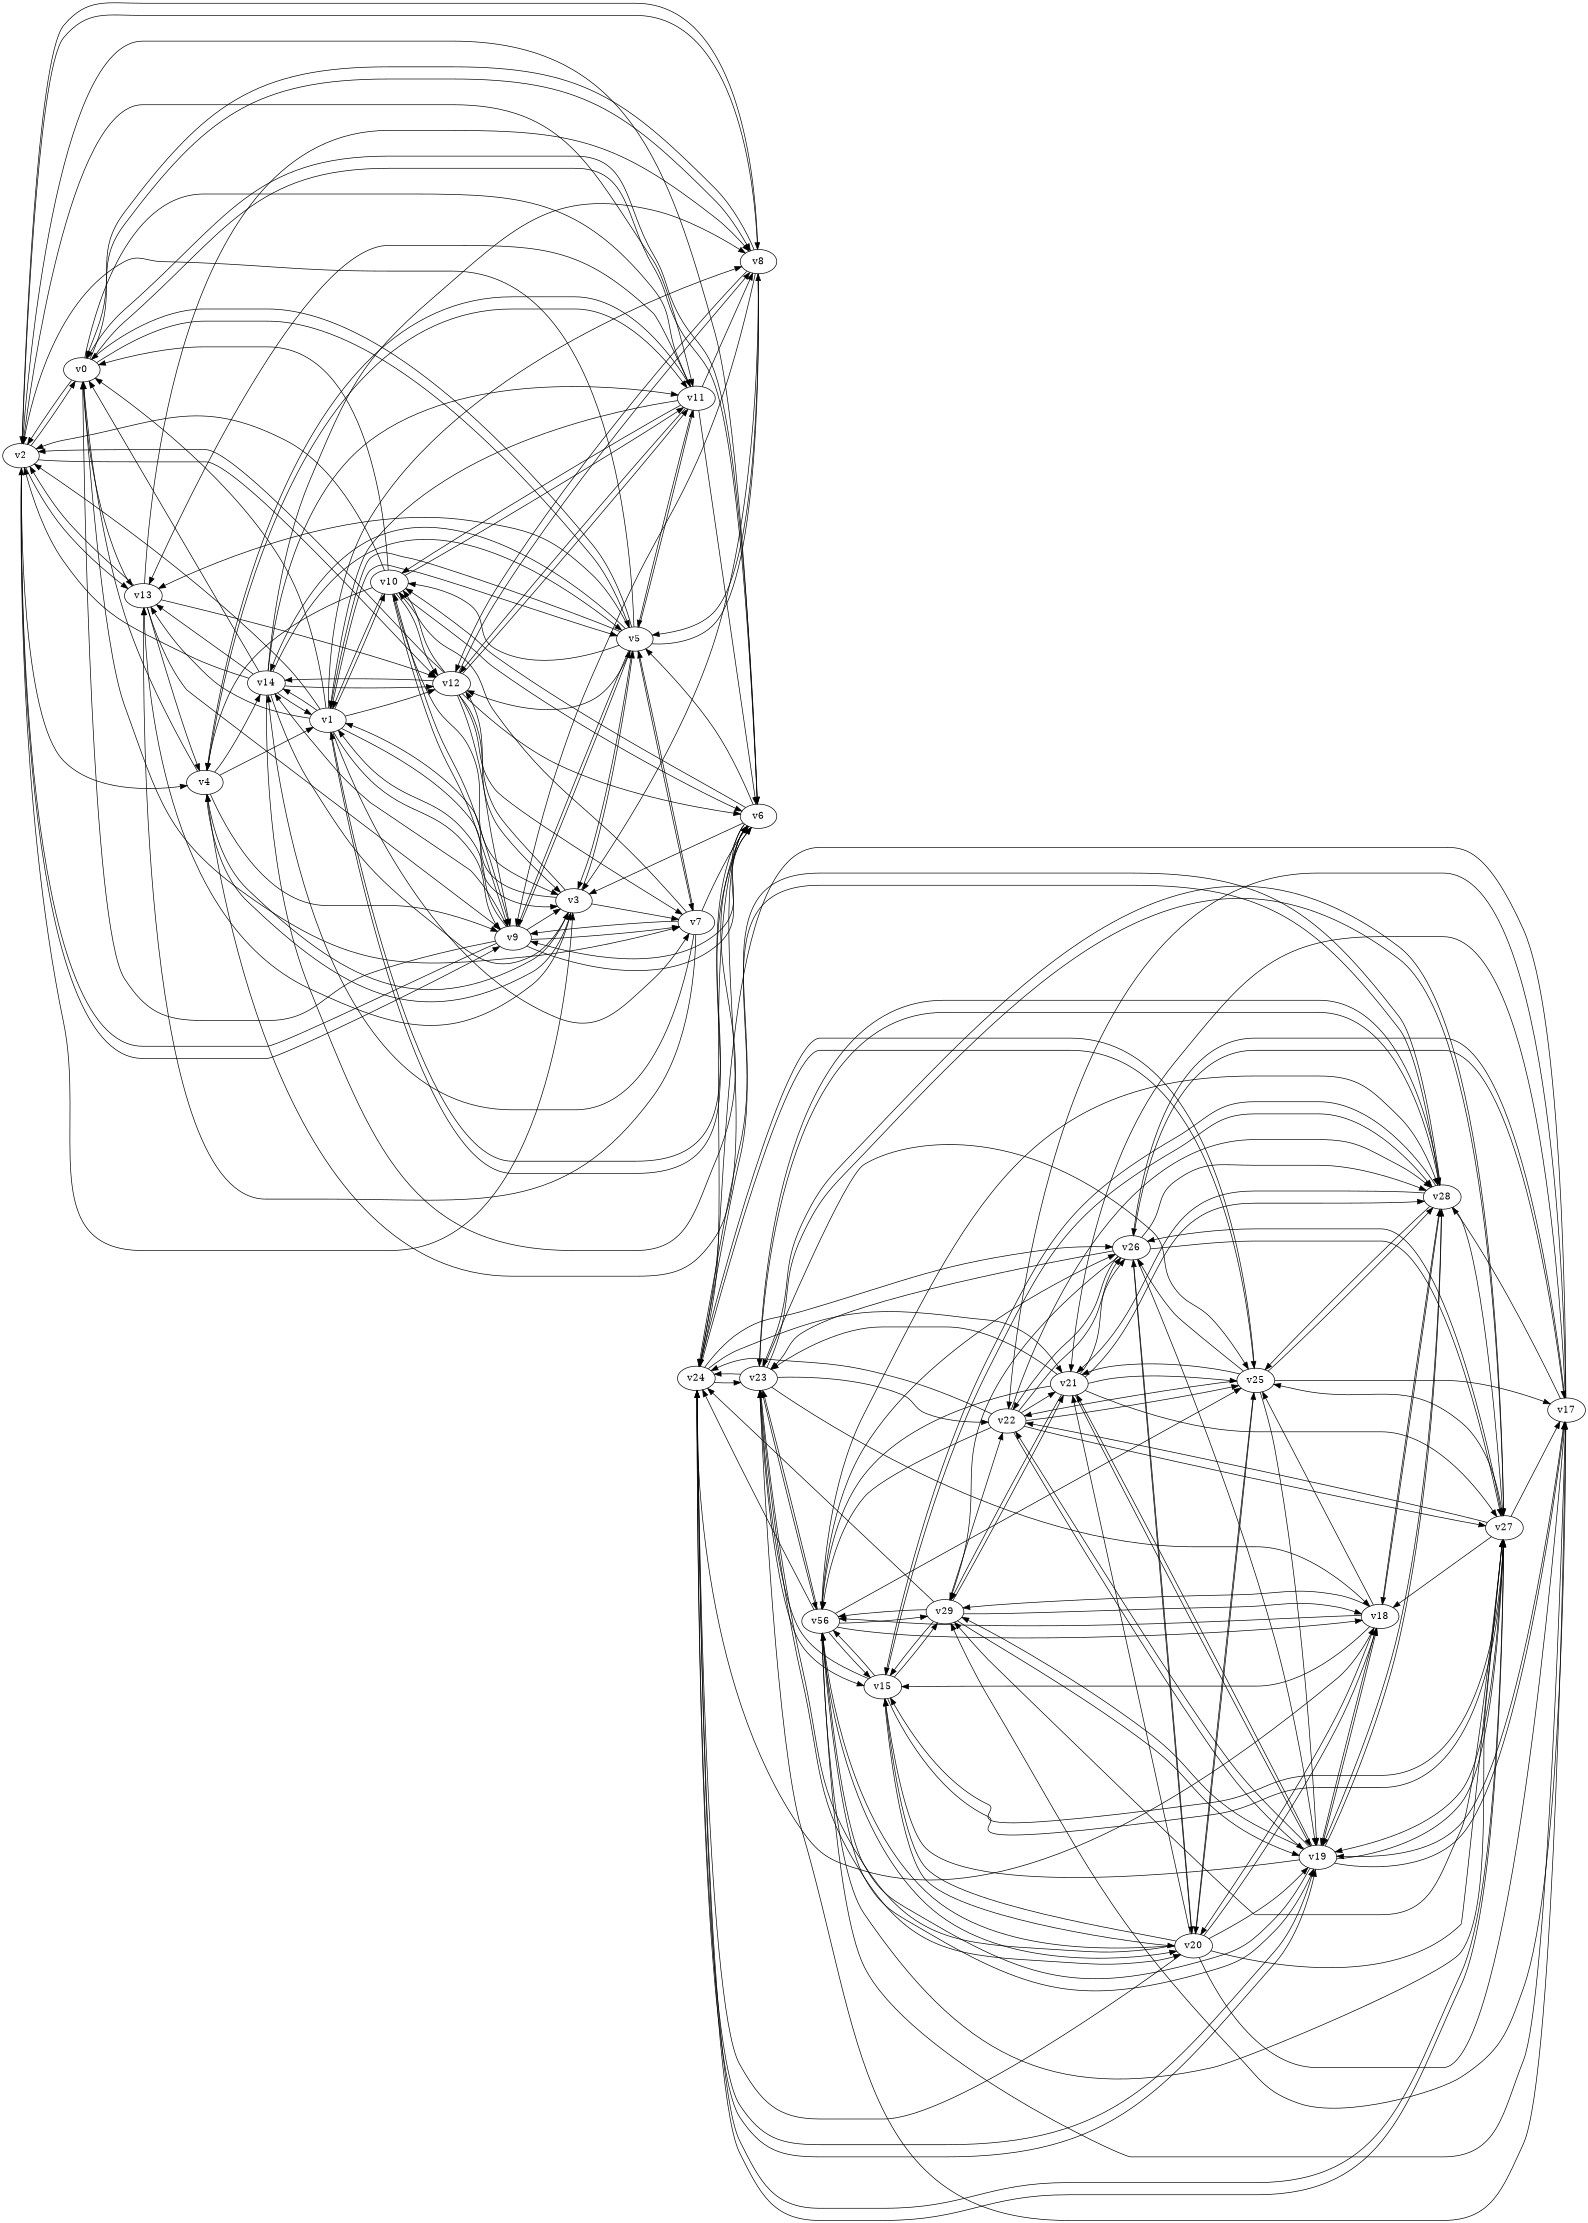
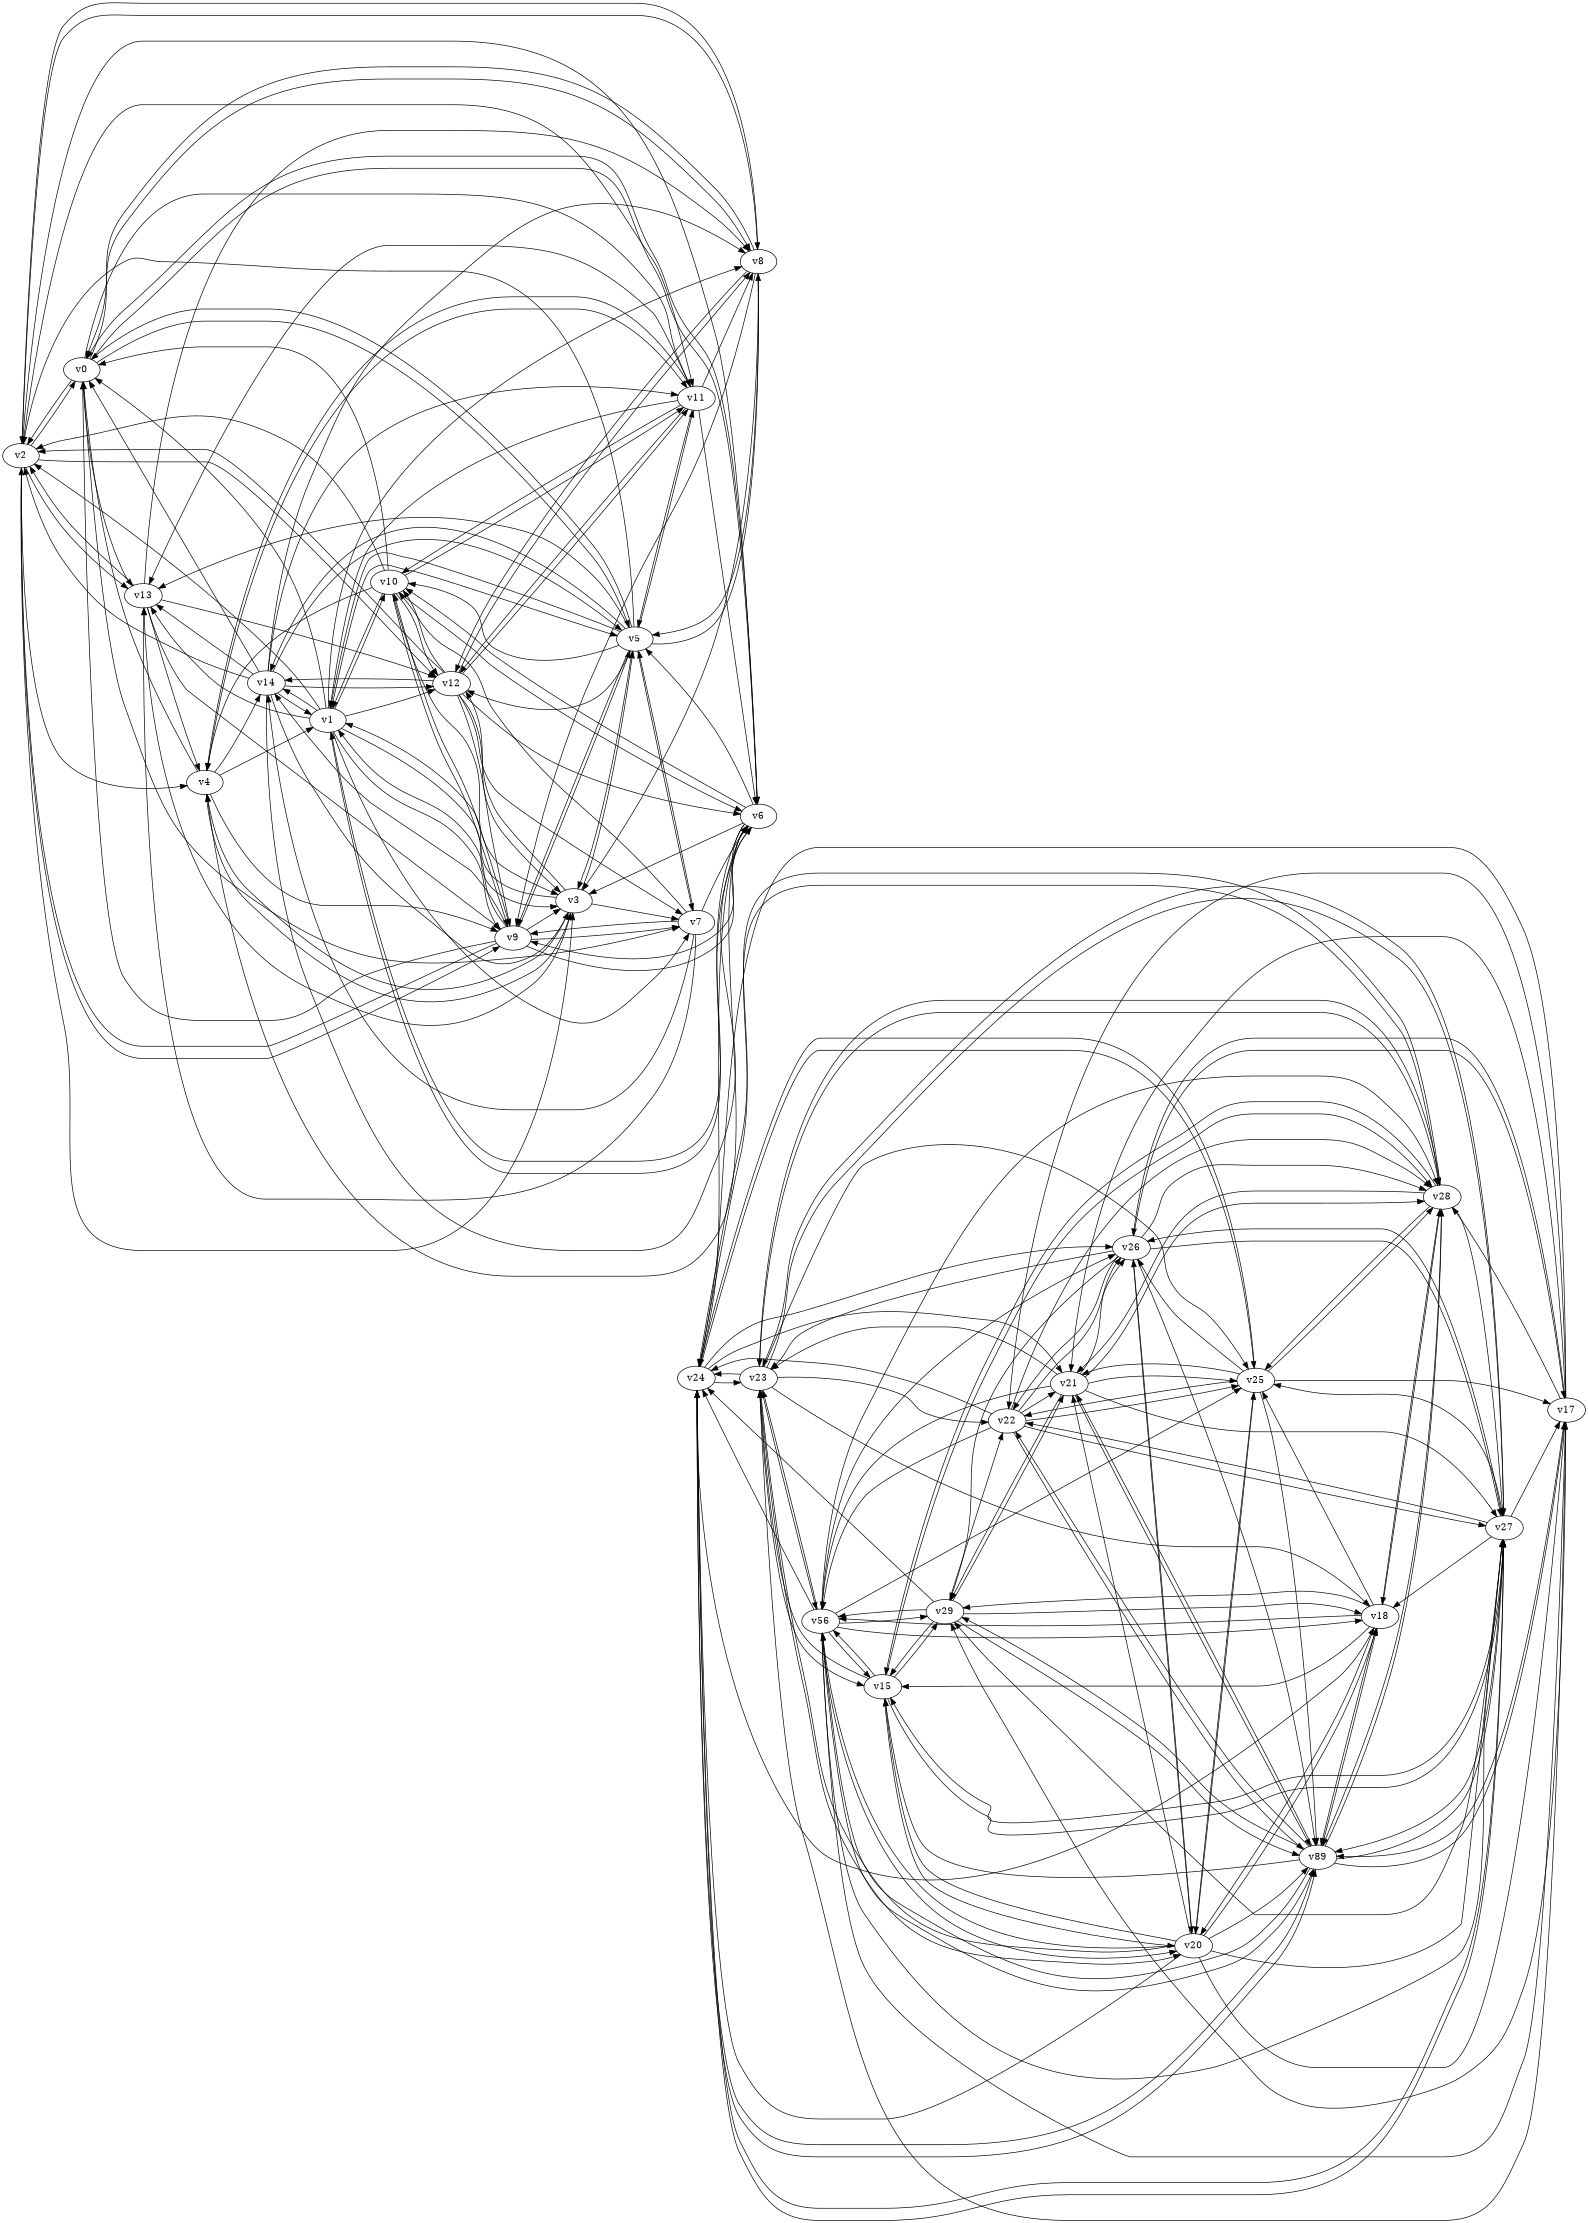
(1318, 1857) -> (1318, 1857)
